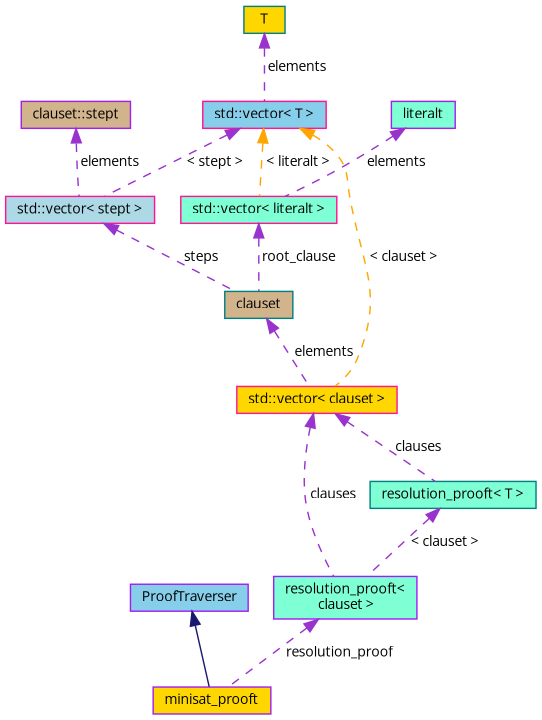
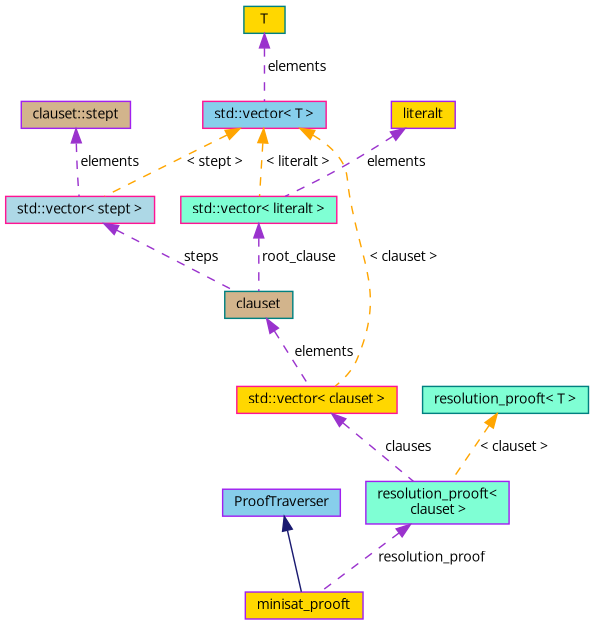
(423, 115) -> (423, 115)
(166, 166) -> (166, 166)
(391, 451) -> none
(398, 547) -> (470, 453)
